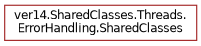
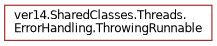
(101, 23) -> (108, 23)
